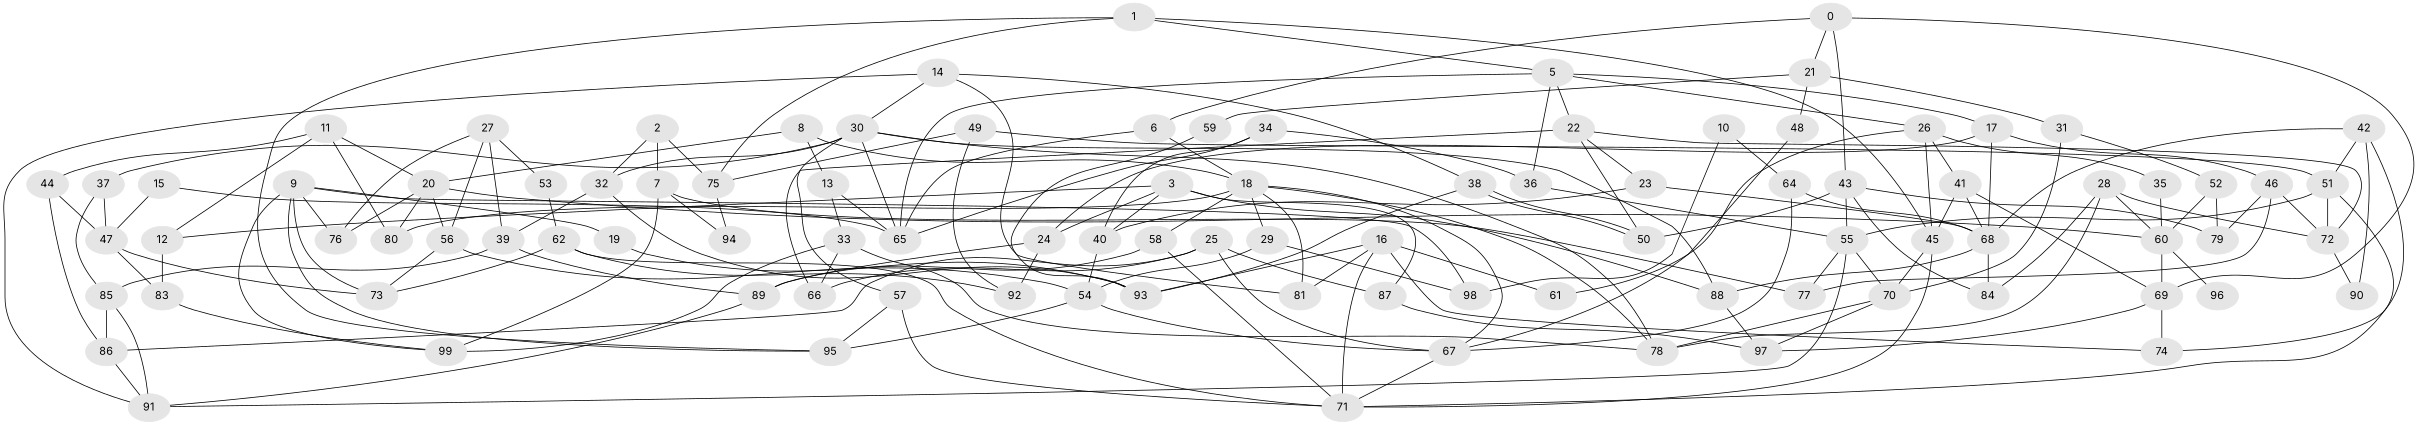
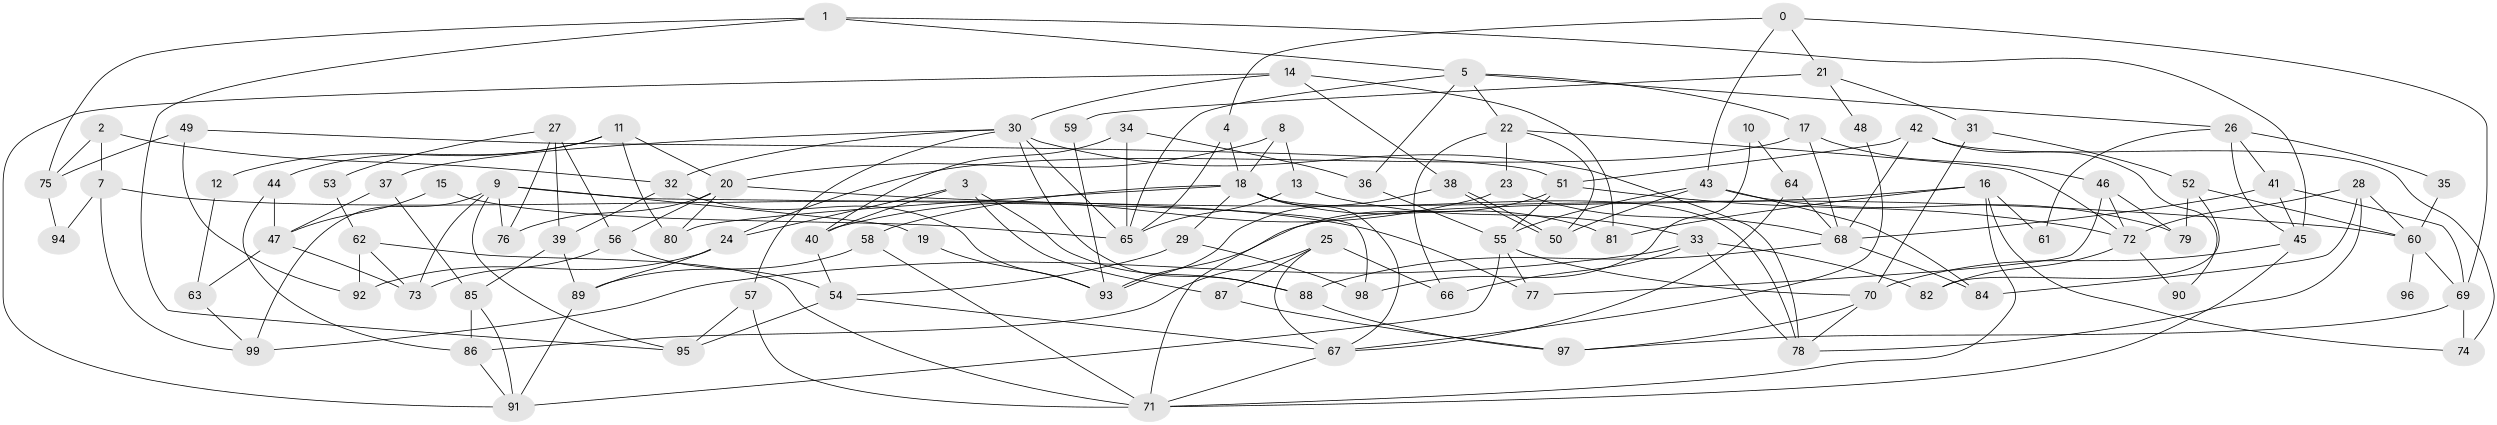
(1154, 129) -> (1227, 129)
(860, 199) -> none
(162, 296) -> (195, 296)
none -> (1927, 296)
